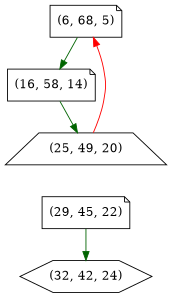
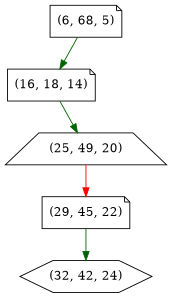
(51, 85) -> (51, 85)
(105, 90) -> (86, 176)
